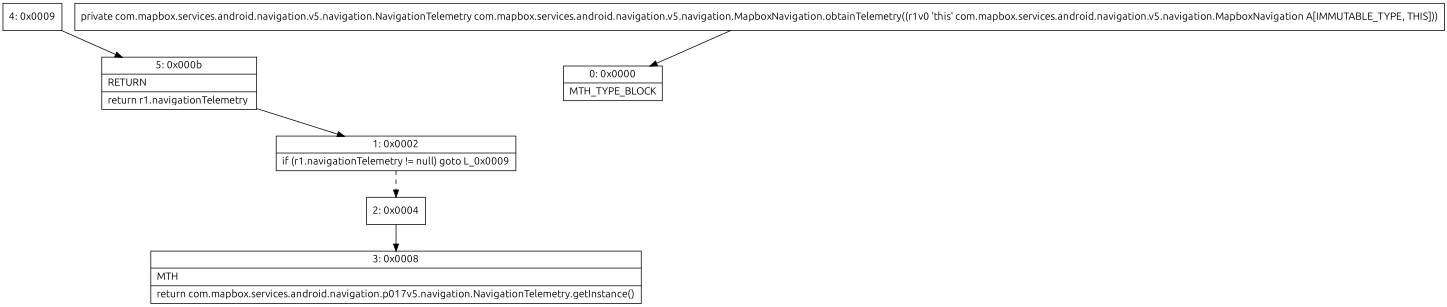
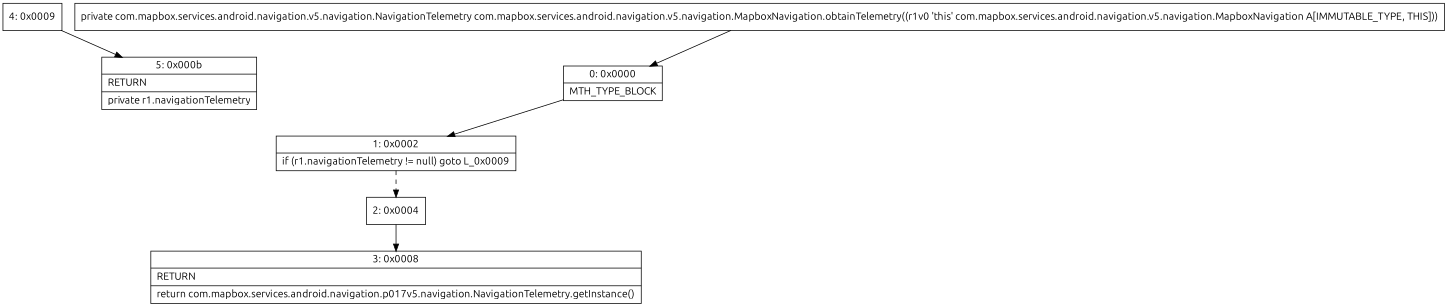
(178, 100) -> (179, 100)
(297, 121) -> (509, 117)
(168, 277) -> (176, 277)
